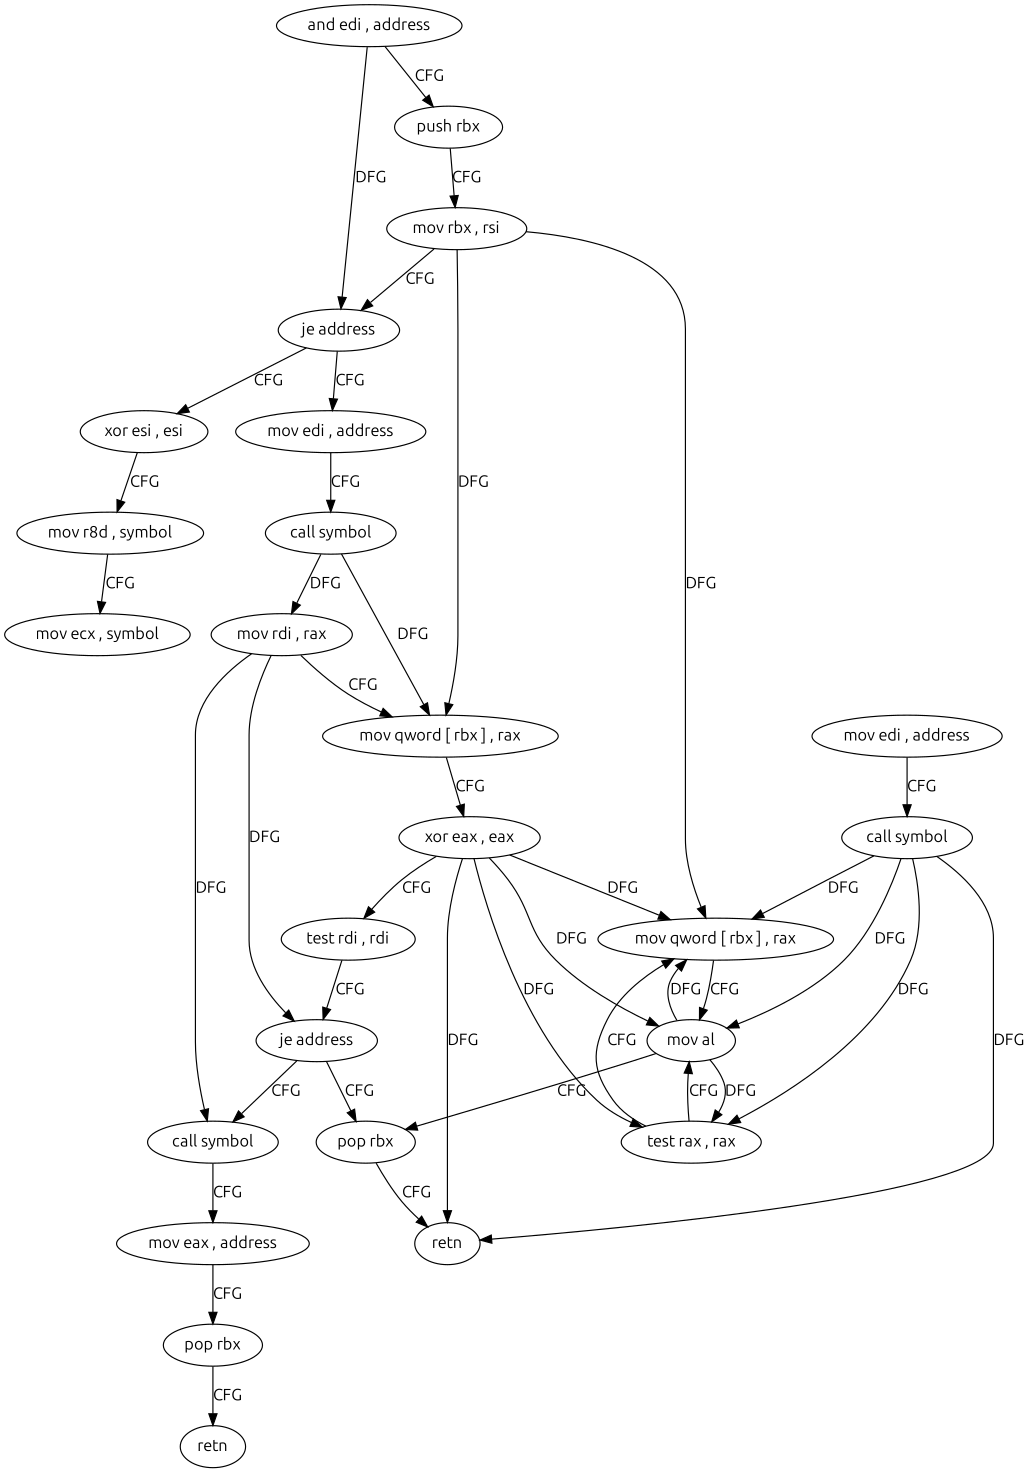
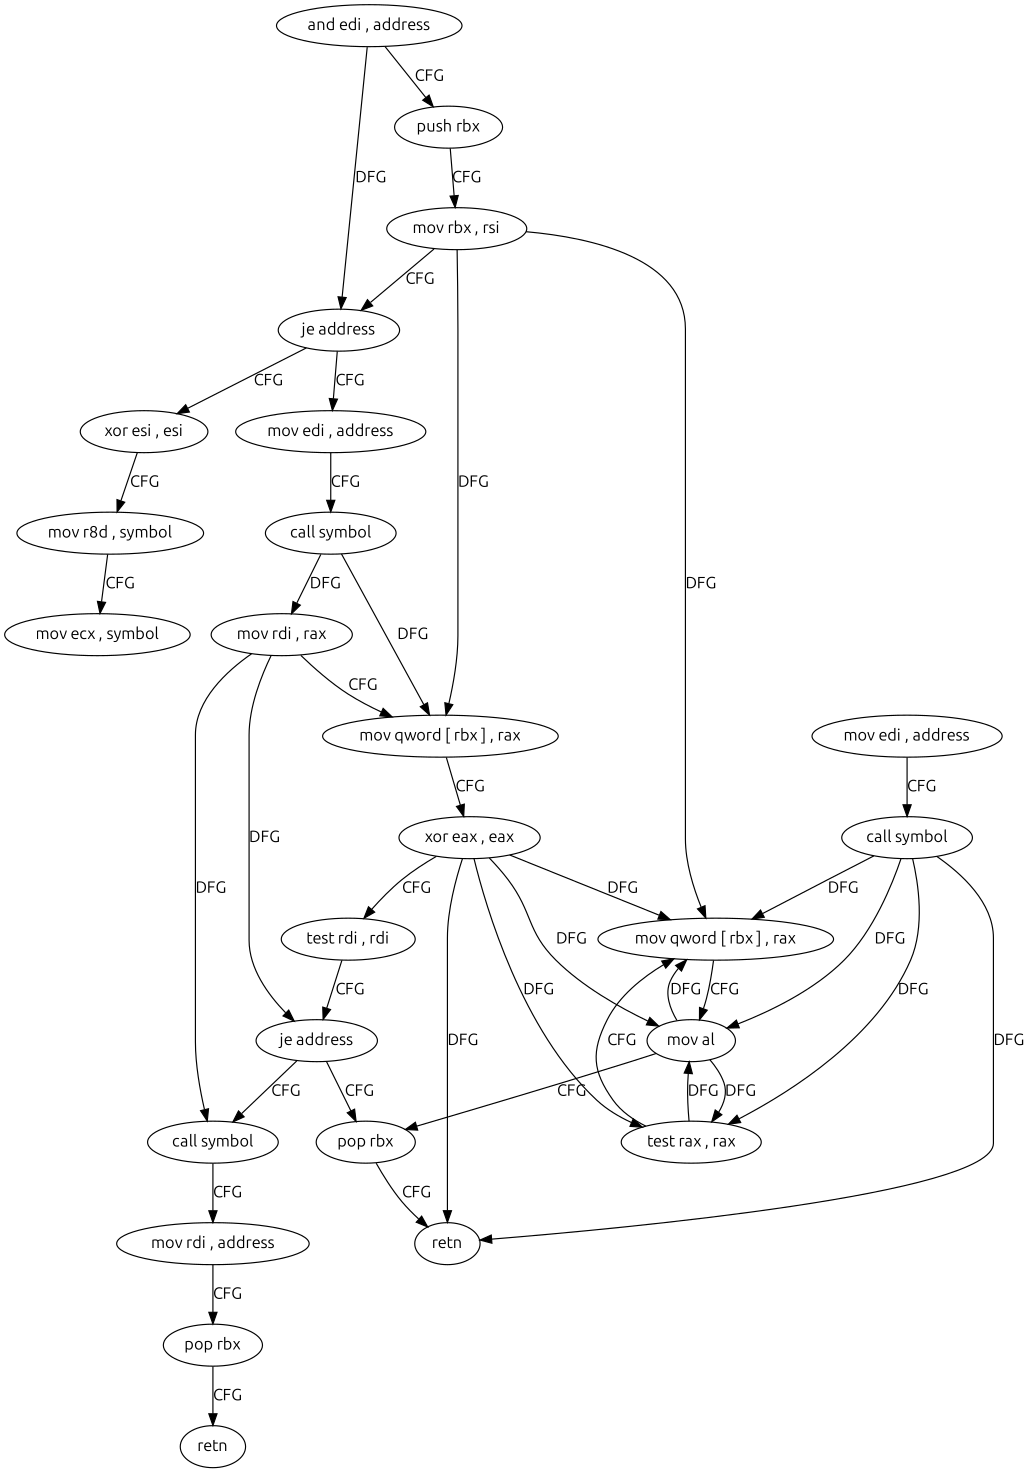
(704, 1091) -> (704, 1091)
(213, 1244) -> (213, 1244)
